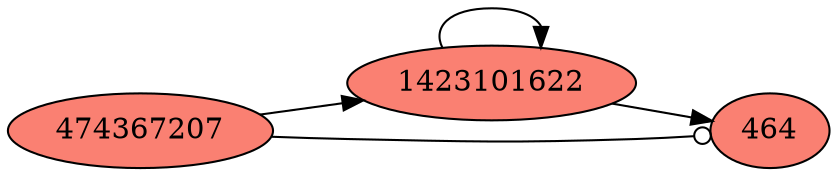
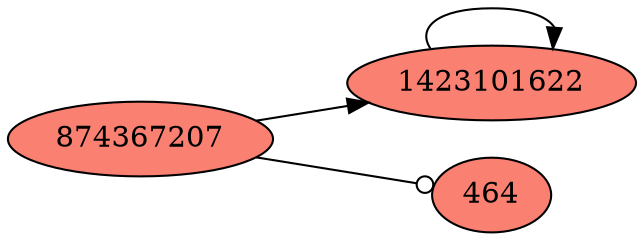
(652, 111) -> none
(140, 131) -> (140, 139)
